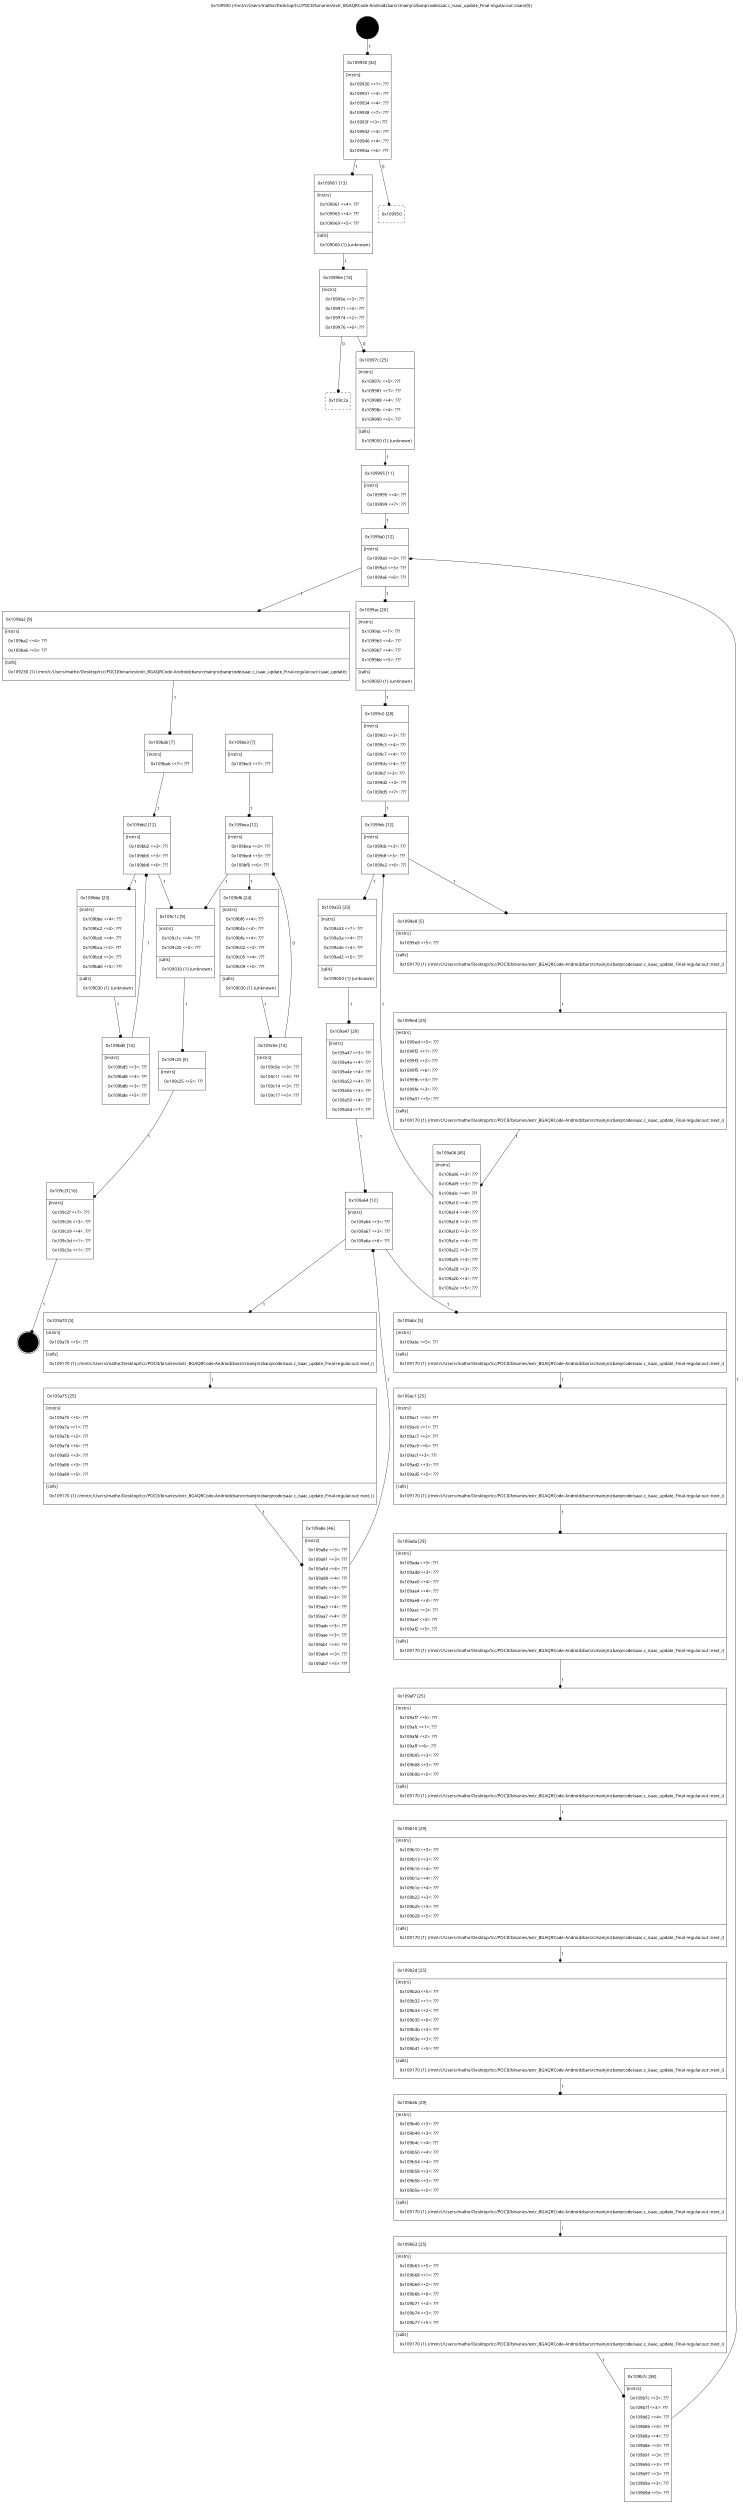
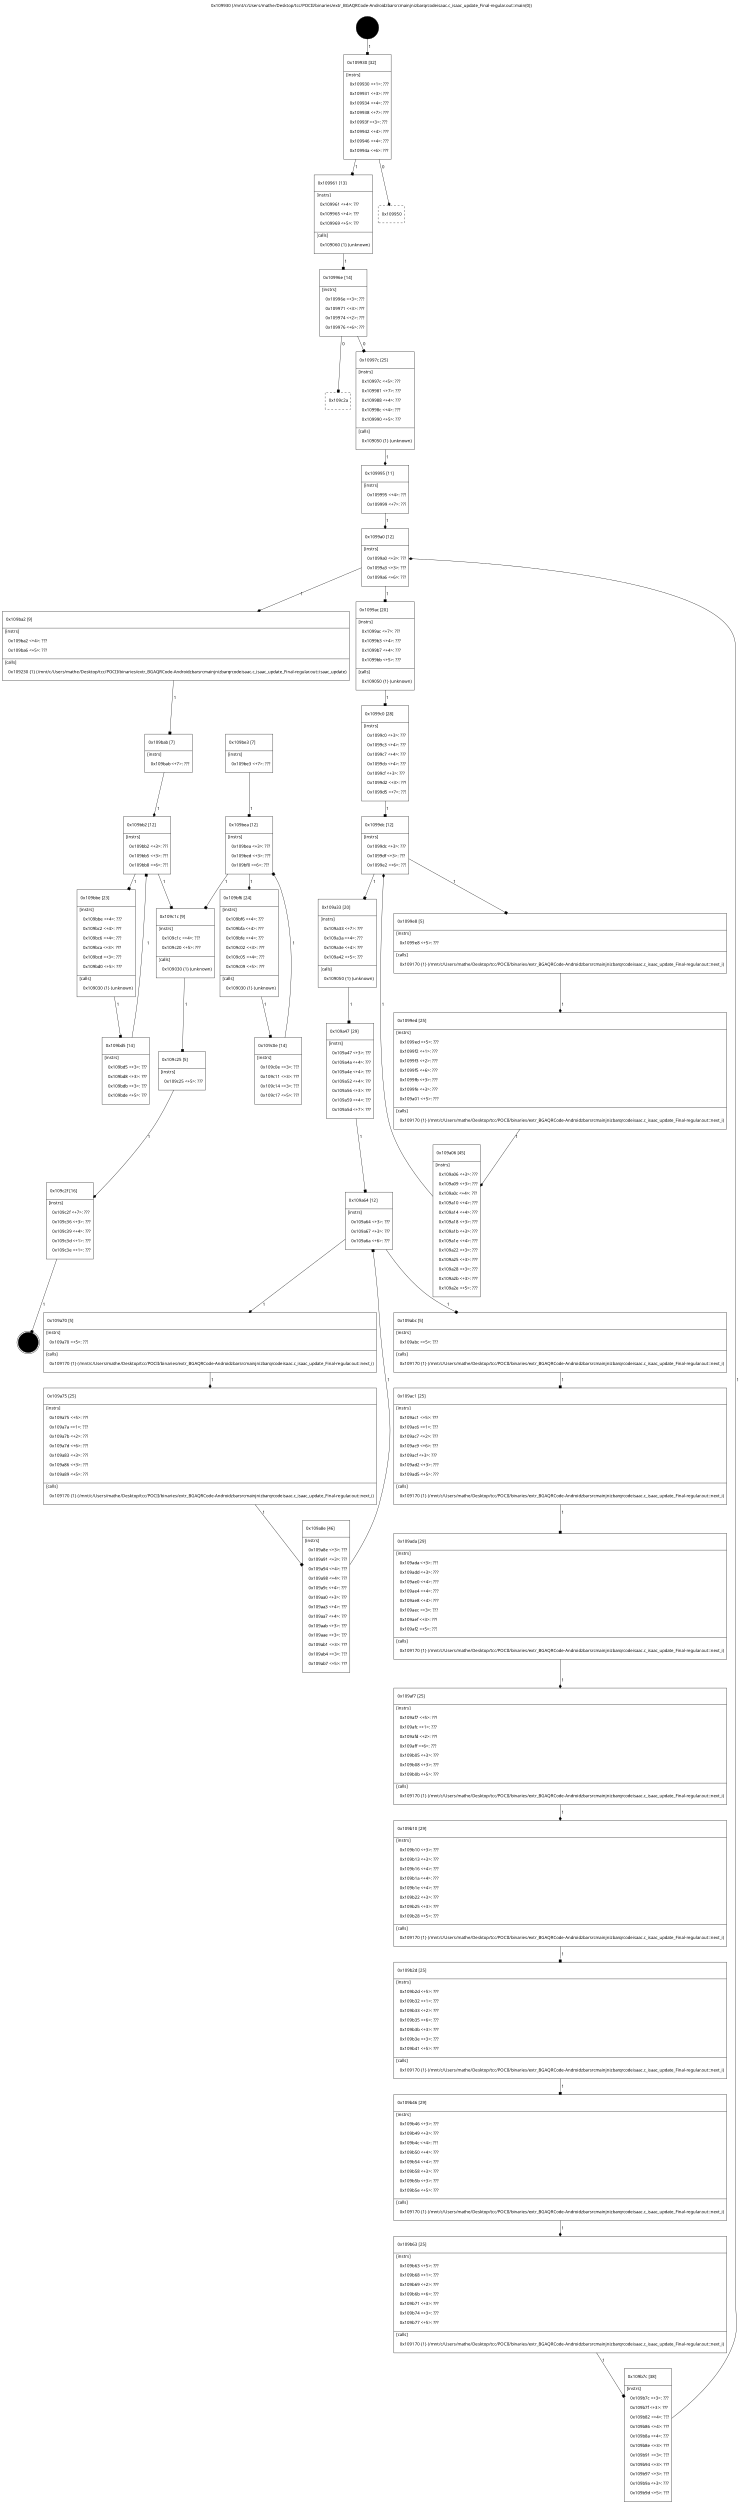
(293, 943) -> (293, 943)
(560, 1379) -> (560, 1379)
(560, 1953) -> (560, 1953)
